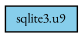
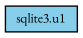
(41, 19) -> (41, 19)
